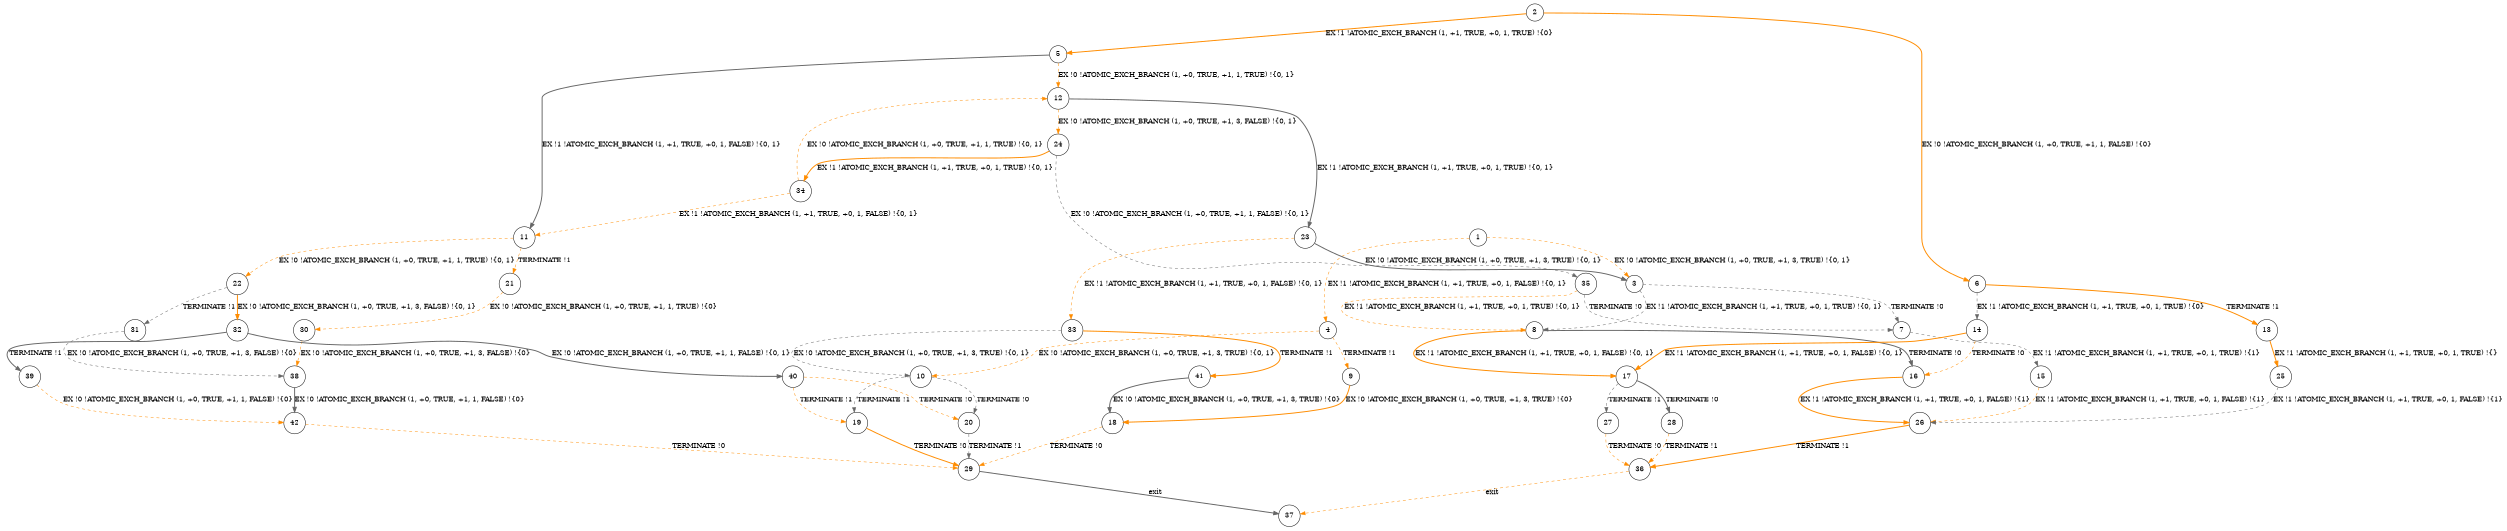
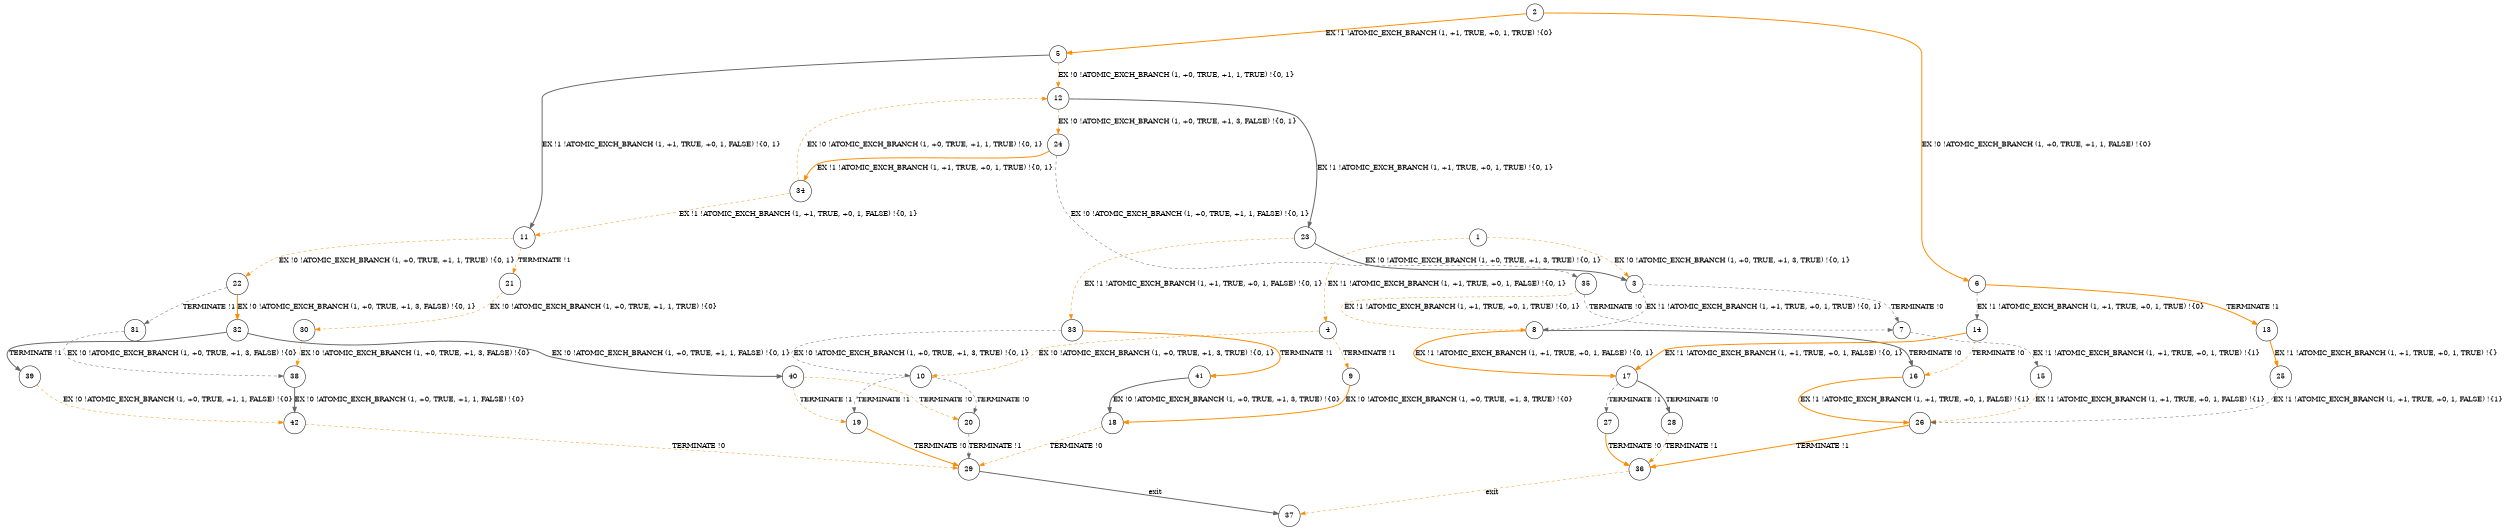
(1610, 452) -> (1610, 452)
